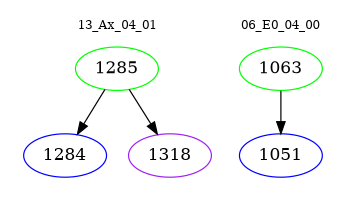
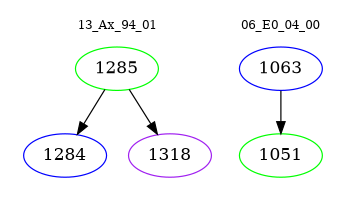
(118, 26) -> (118, 26)
(281, 69) -> (281, 69)
(281, 156) -> (281, 156)
